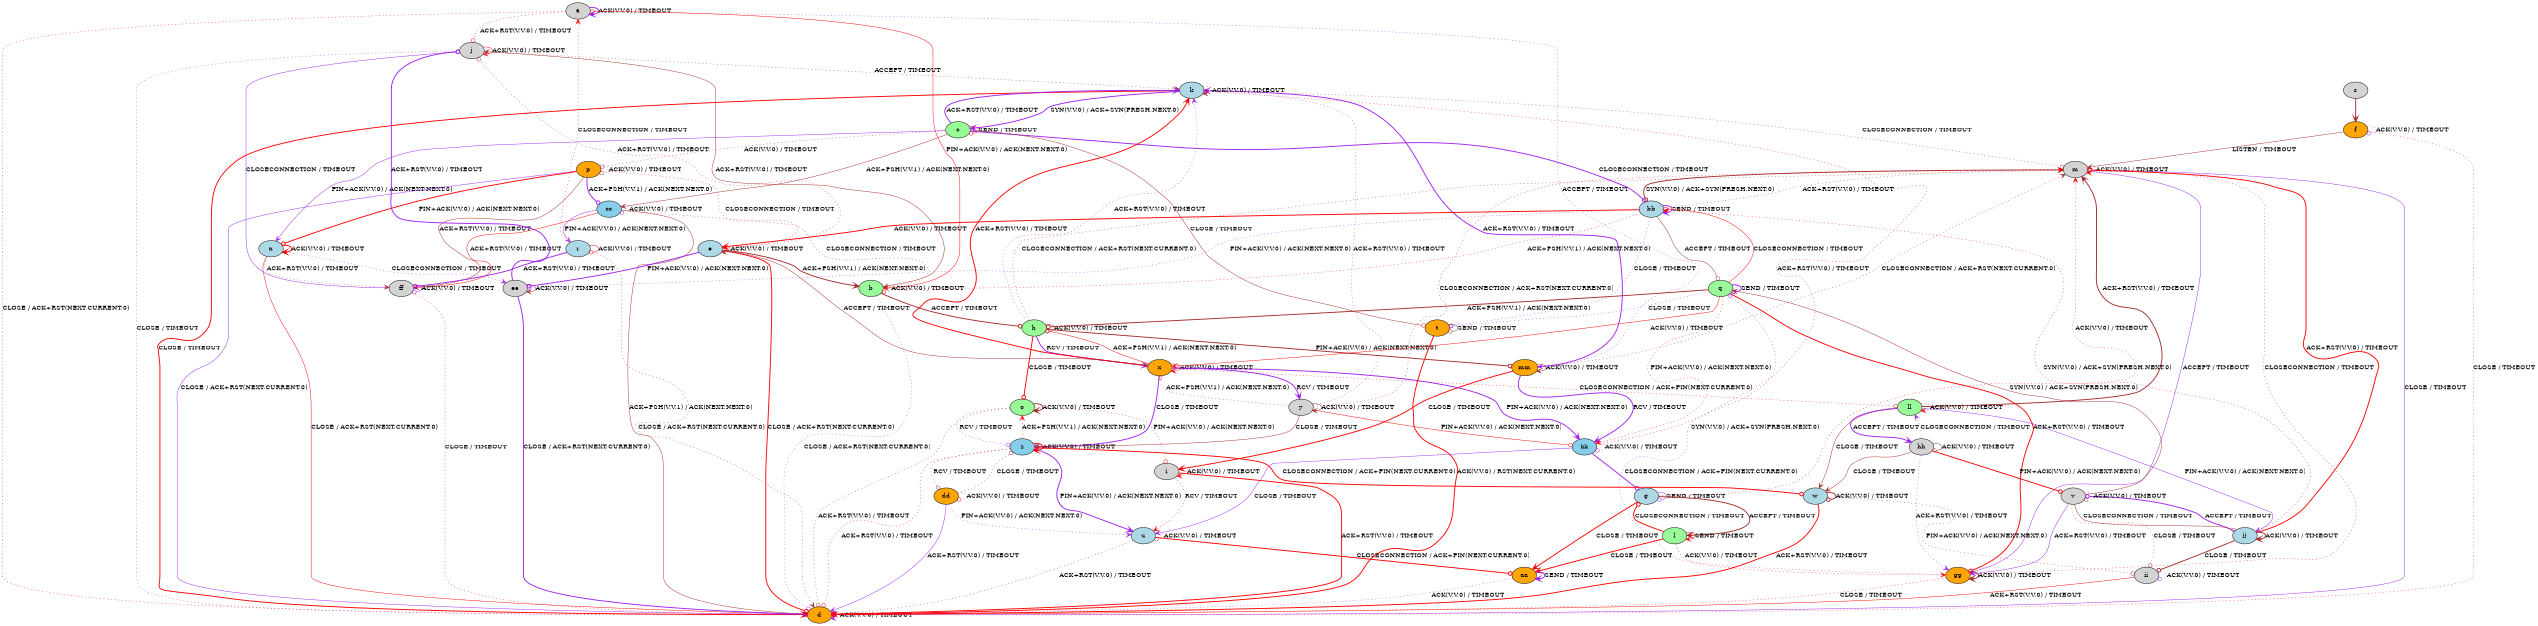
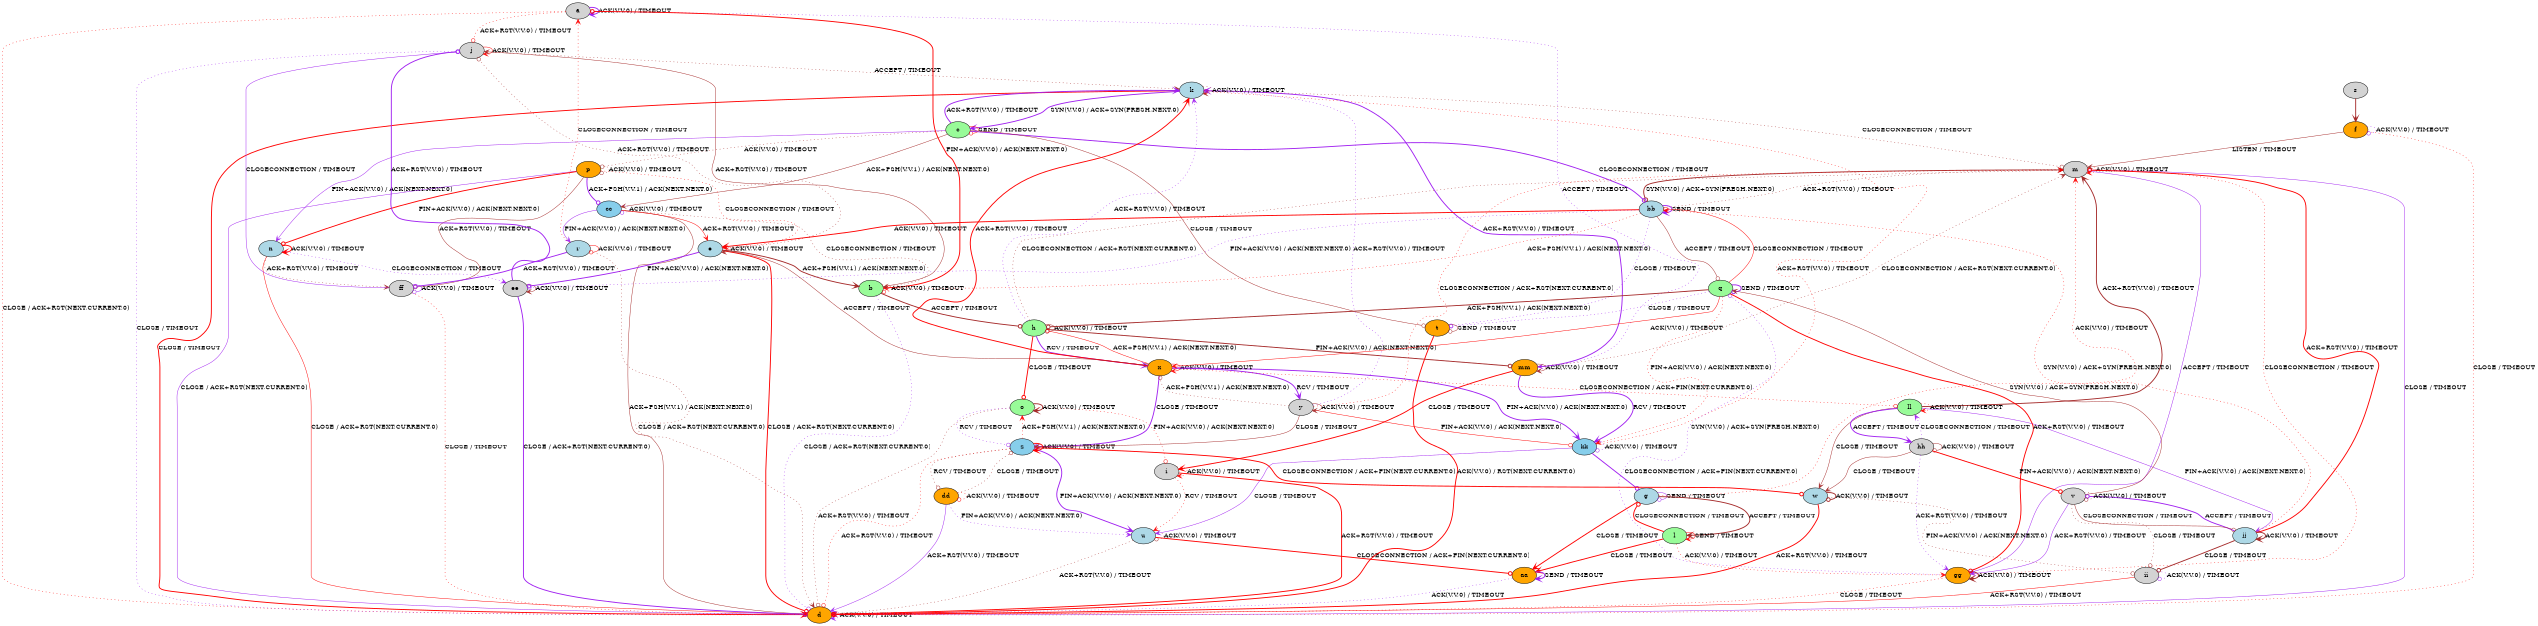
(915, 37) -> (915, 37)
(474, 238) -> (685, 220)
